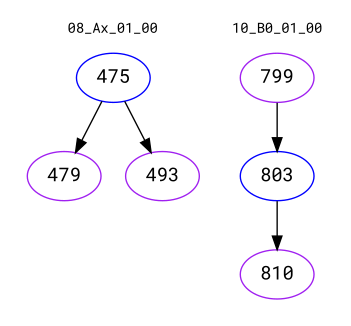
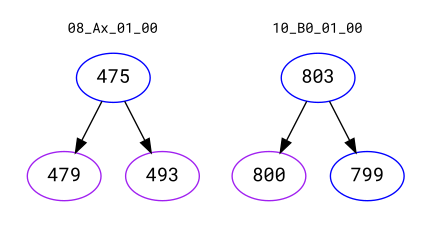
(277, 78) -> (367, 176)
(277, 120) -> (340, 121)
(277, 274) -> (269, 176)
